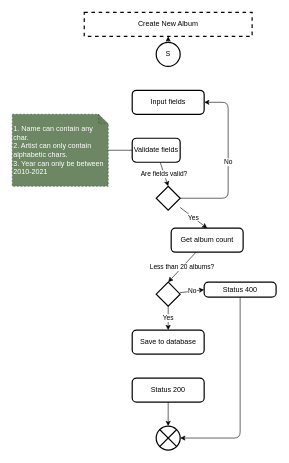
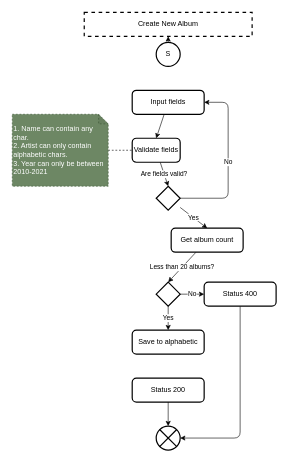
none -> (161, 124)
(119, 150) -> (119, 150)
(240, 290) -> (240, 294)
(168, 342) -> (168, 342)
